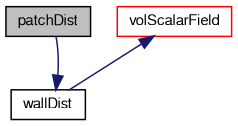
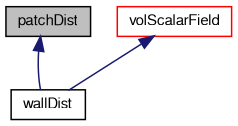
(58, 56) -> (38, 71)
